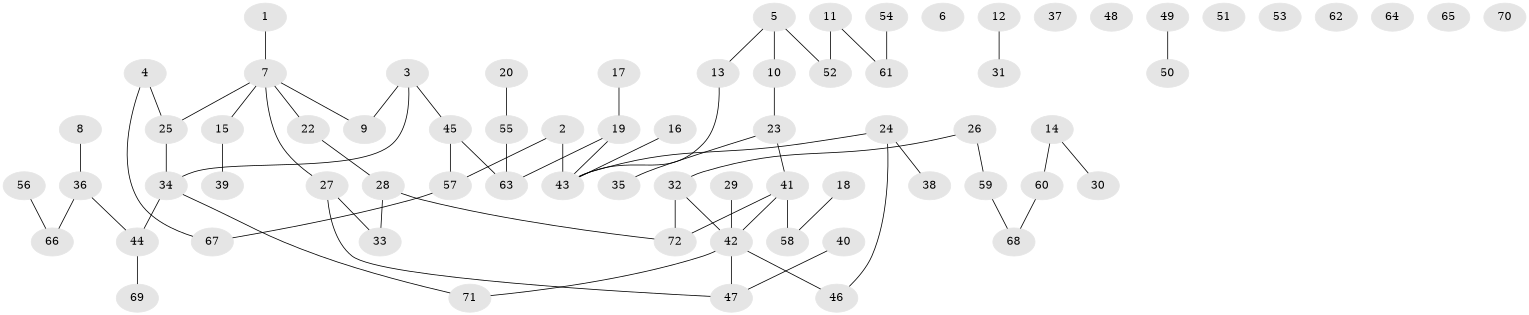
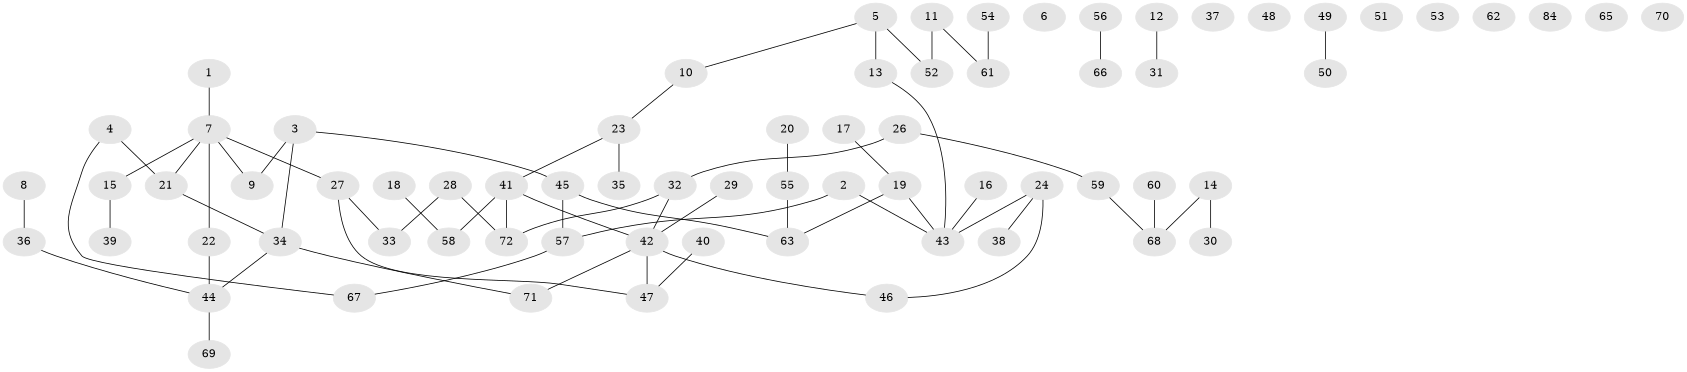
(1393, 17) -> (1550, 17)
(166, 130) -> (166, 186)
(342, 155) -> (209, 270)
(1047, 158) -> (1183, 214)
(66, 214) -> none
